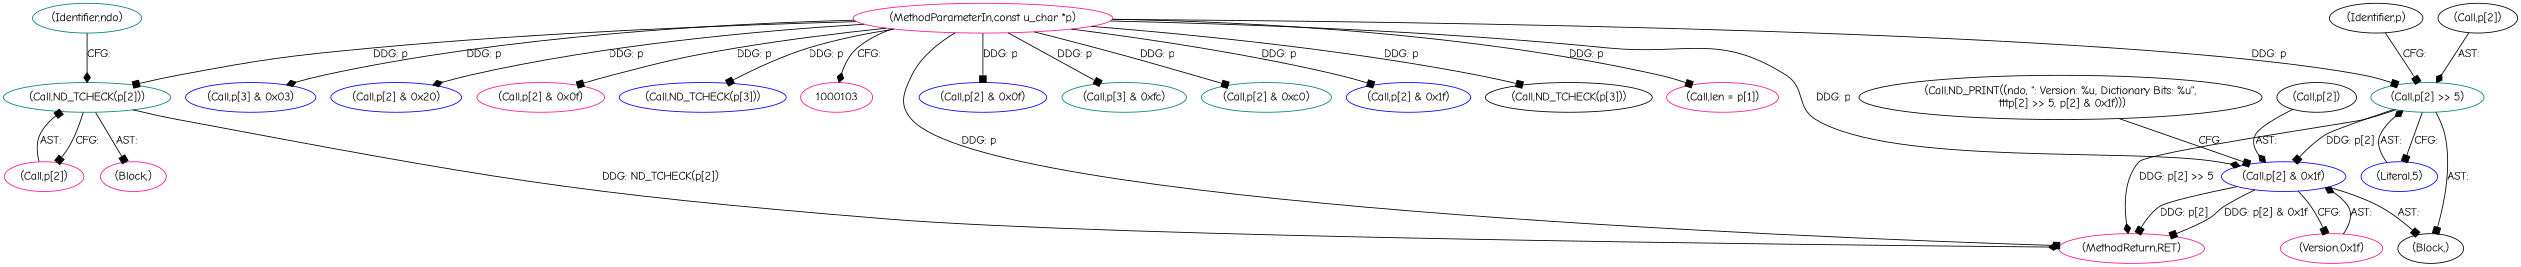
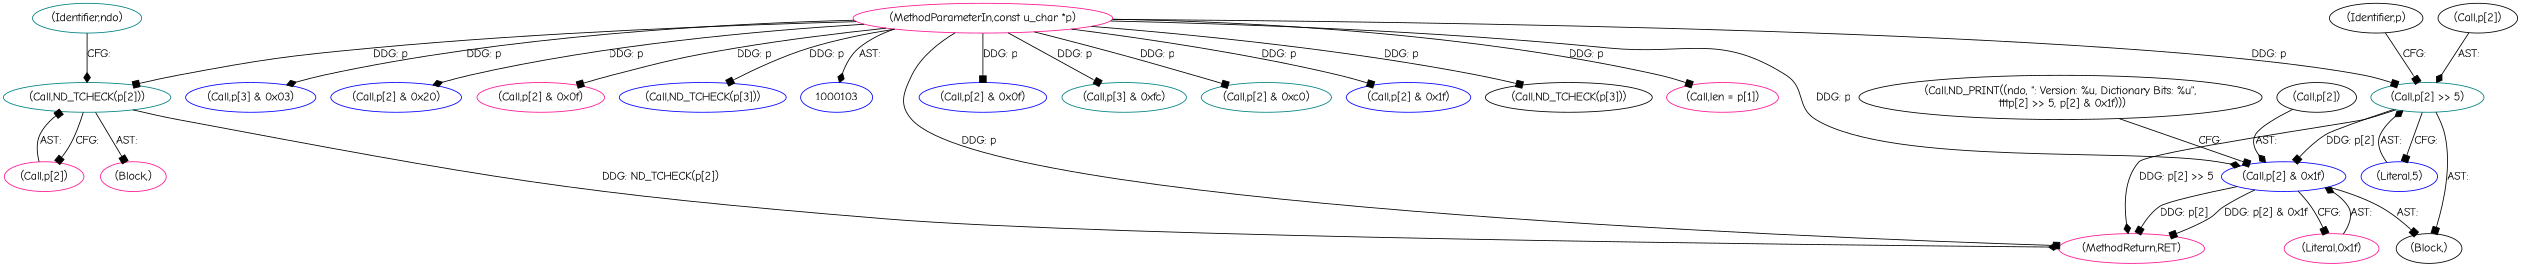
(871, 54) -> (872, 54)
(837, 97) -> (837, 97)
(2332, 249) -> (2332, 249)
